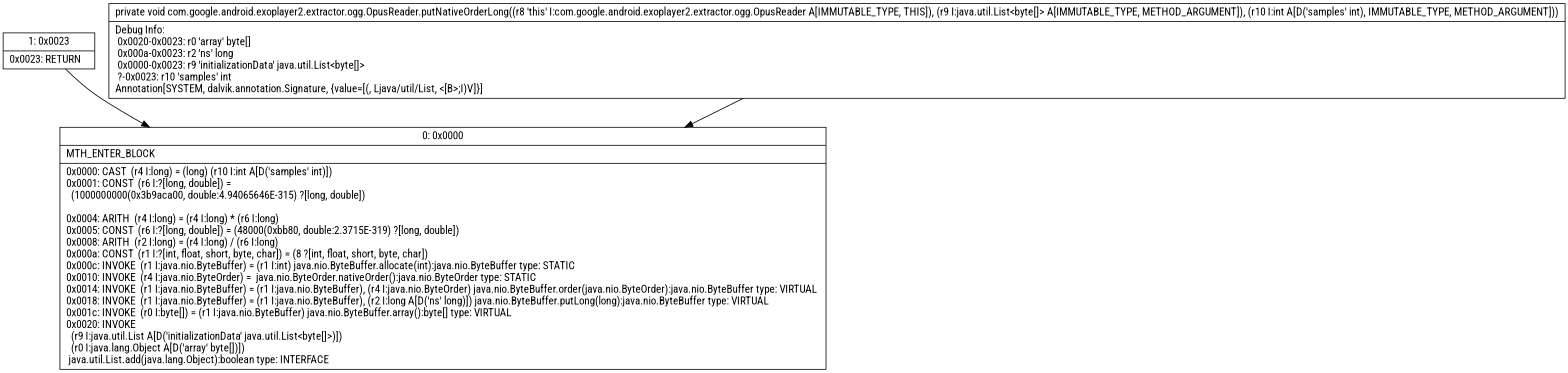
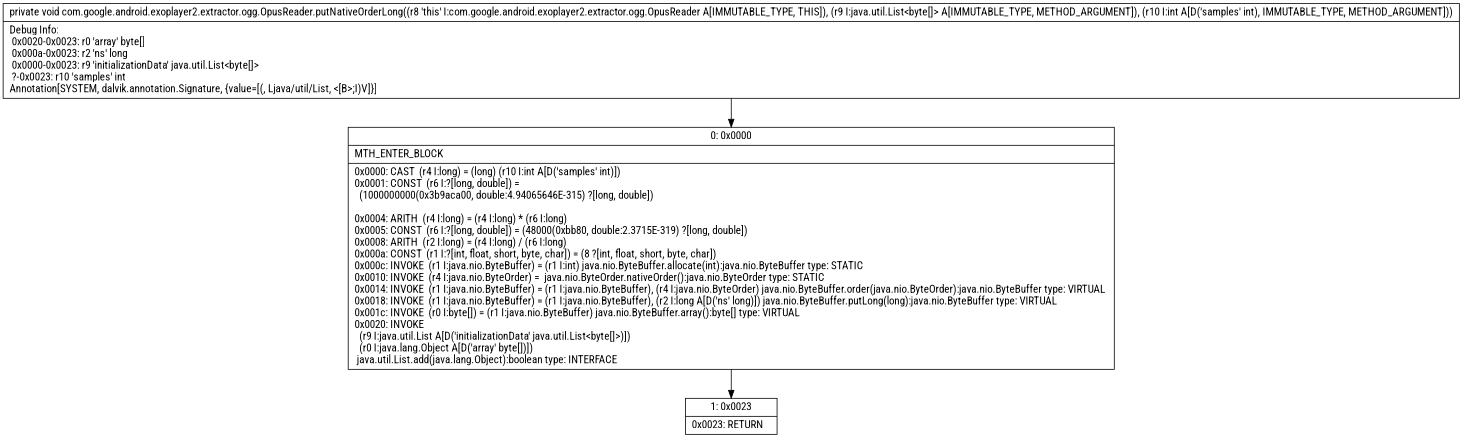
(102, 99) -> (731, 380)
